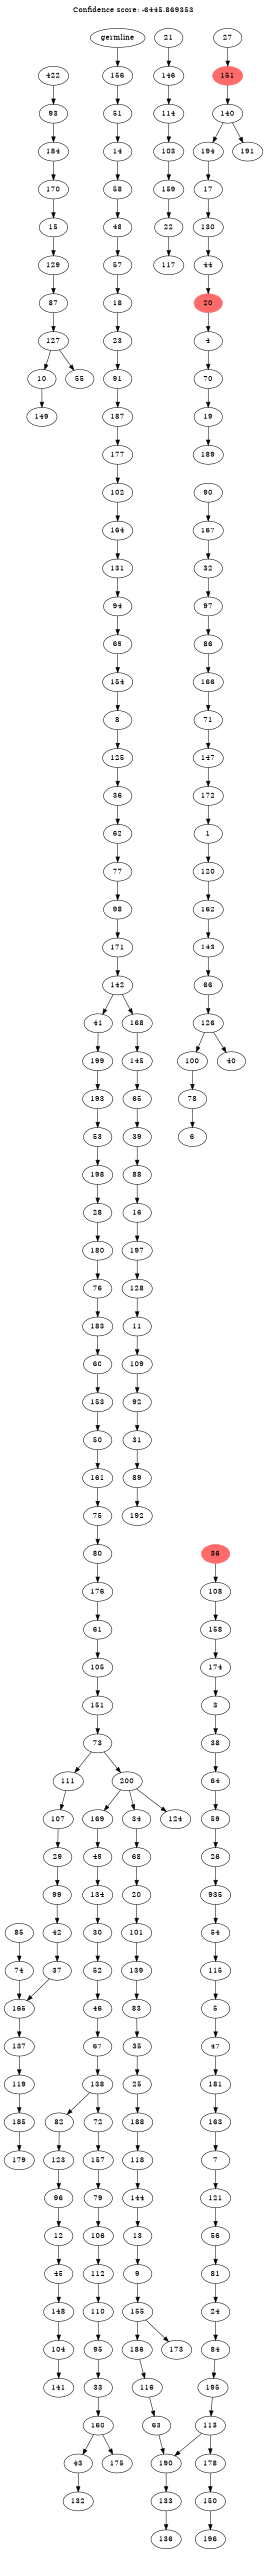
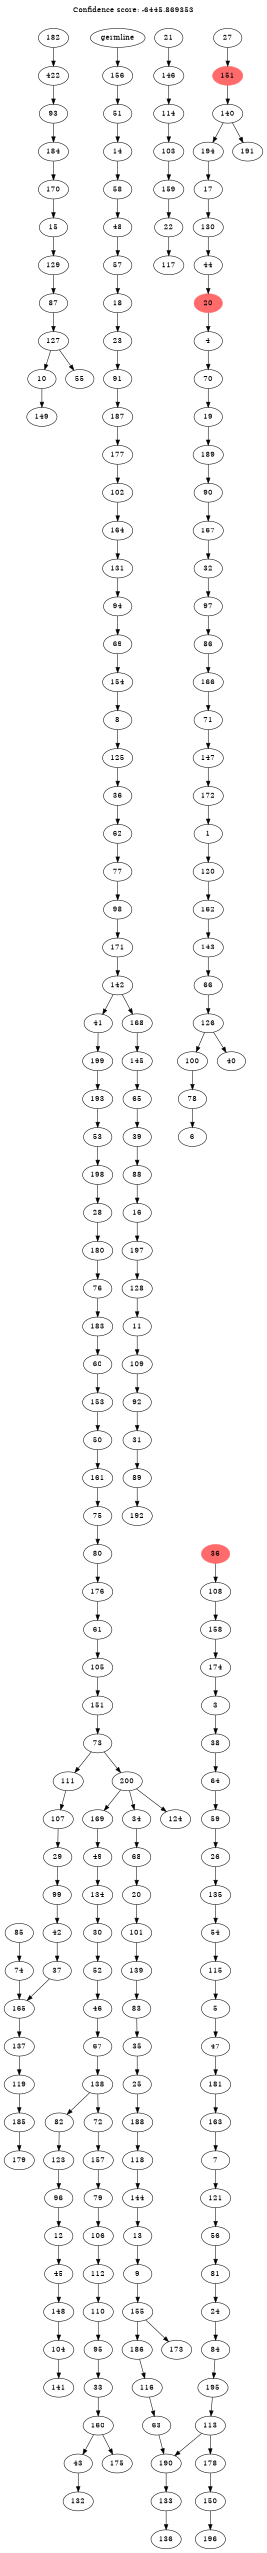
none -> (53, 38)
none -> (208, 471)
(216, 1895) -> (216, 1895)
